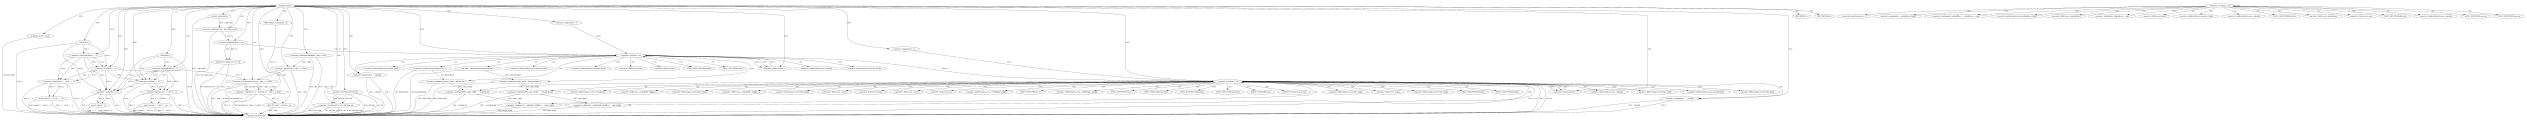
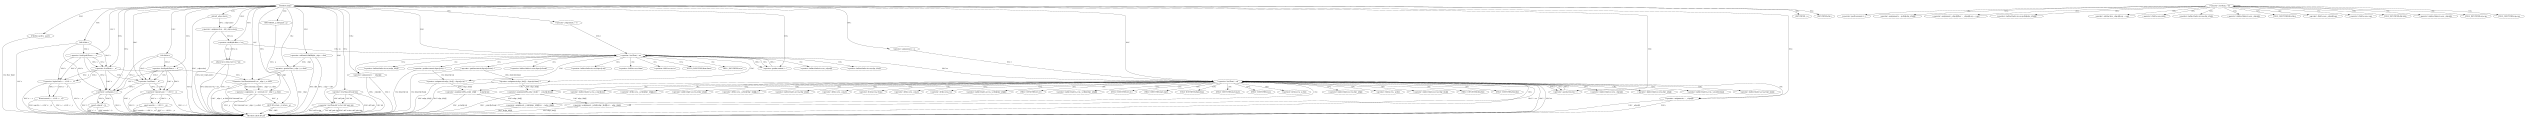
(2066, 16) -> none
